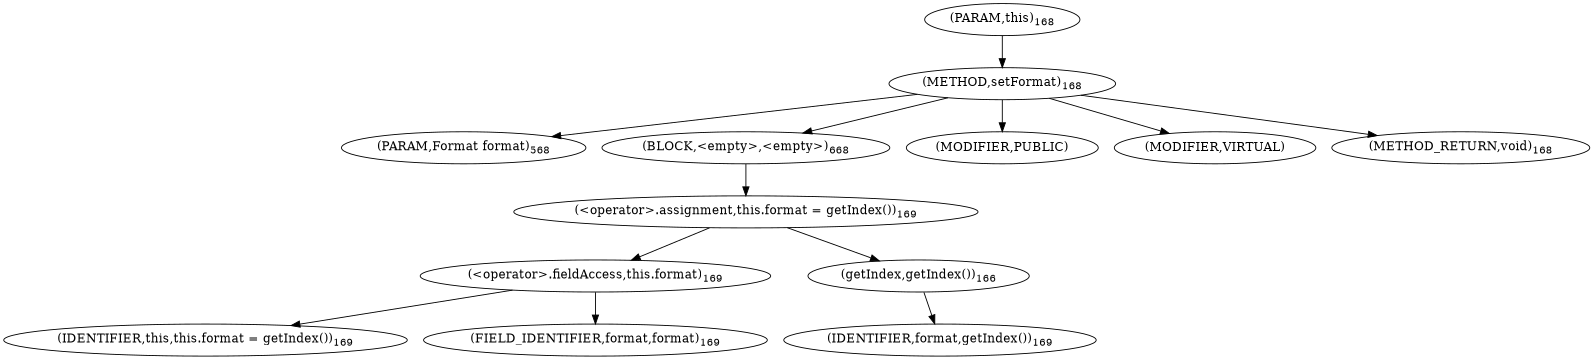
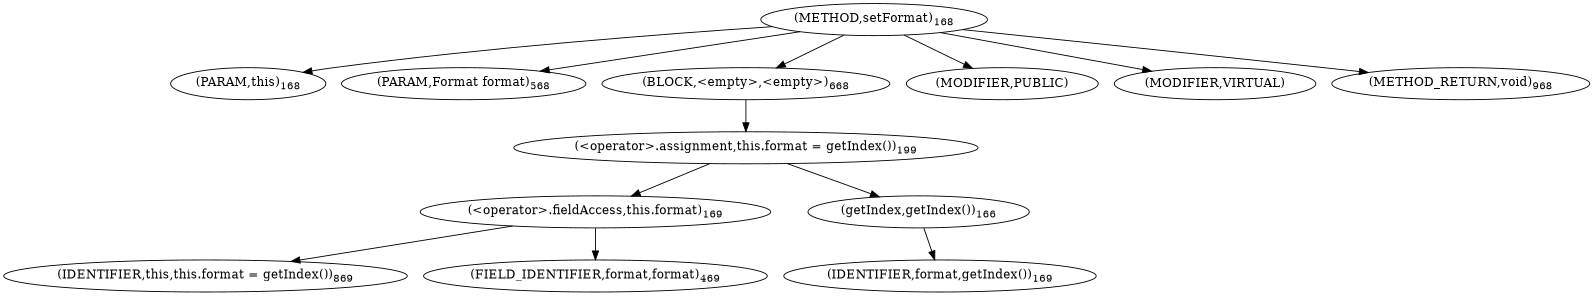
(1002, 47) -> (542, 45)
(1543, 146) -> (1543, 82)
(907, 211) -> (907, 146)
(343, 339) -> (343, 275)
(710, 339) -> (710, 275)
